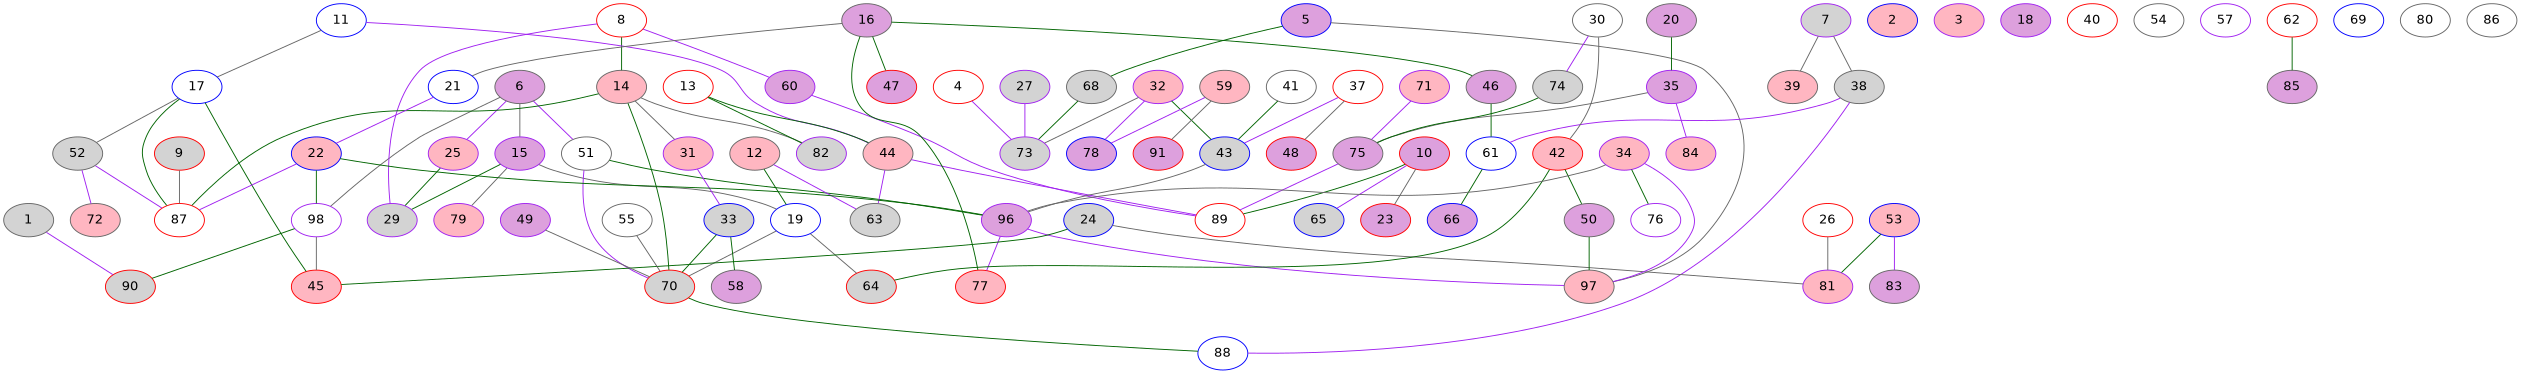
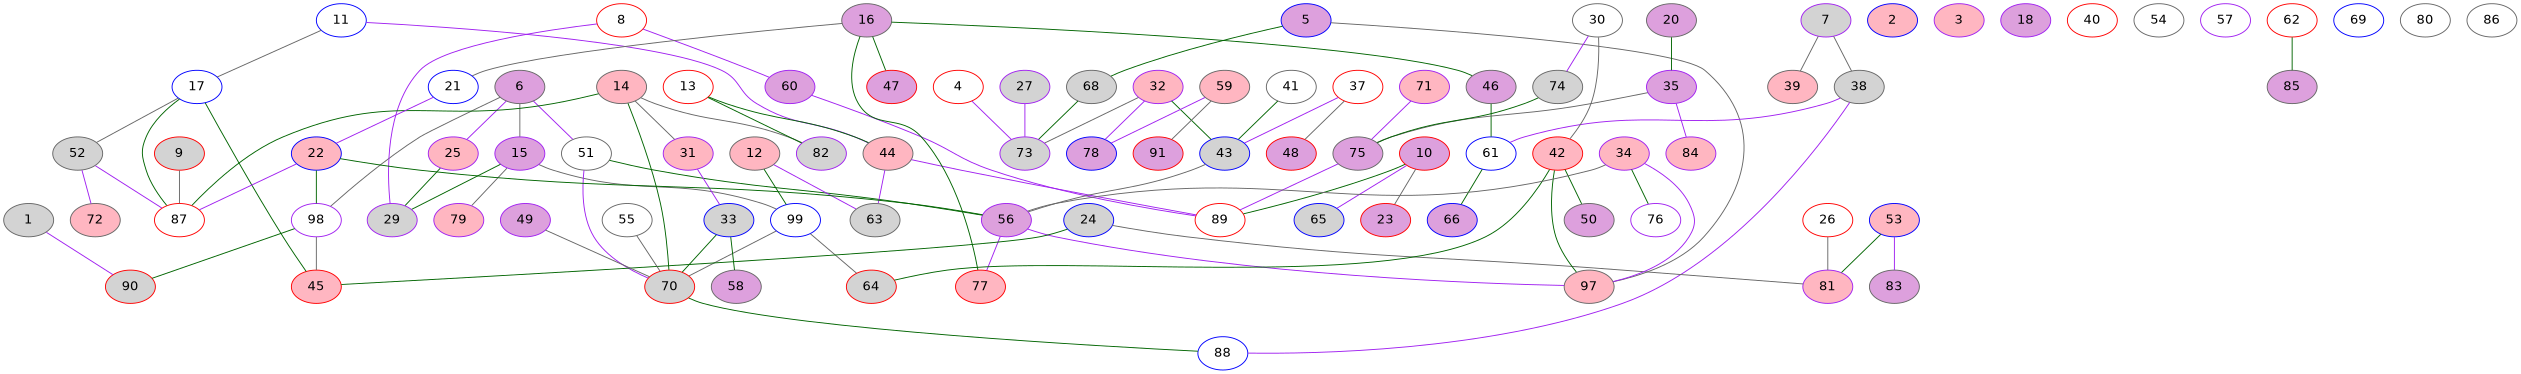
(622, 54) -> none
(795, 220) -> (795, 220)
(1006, 220) -> (1006, 220)
(1589, 254) -> (1553, 224)
